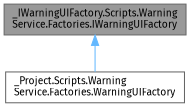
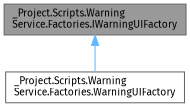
(95, 20) -> (95, 20)
